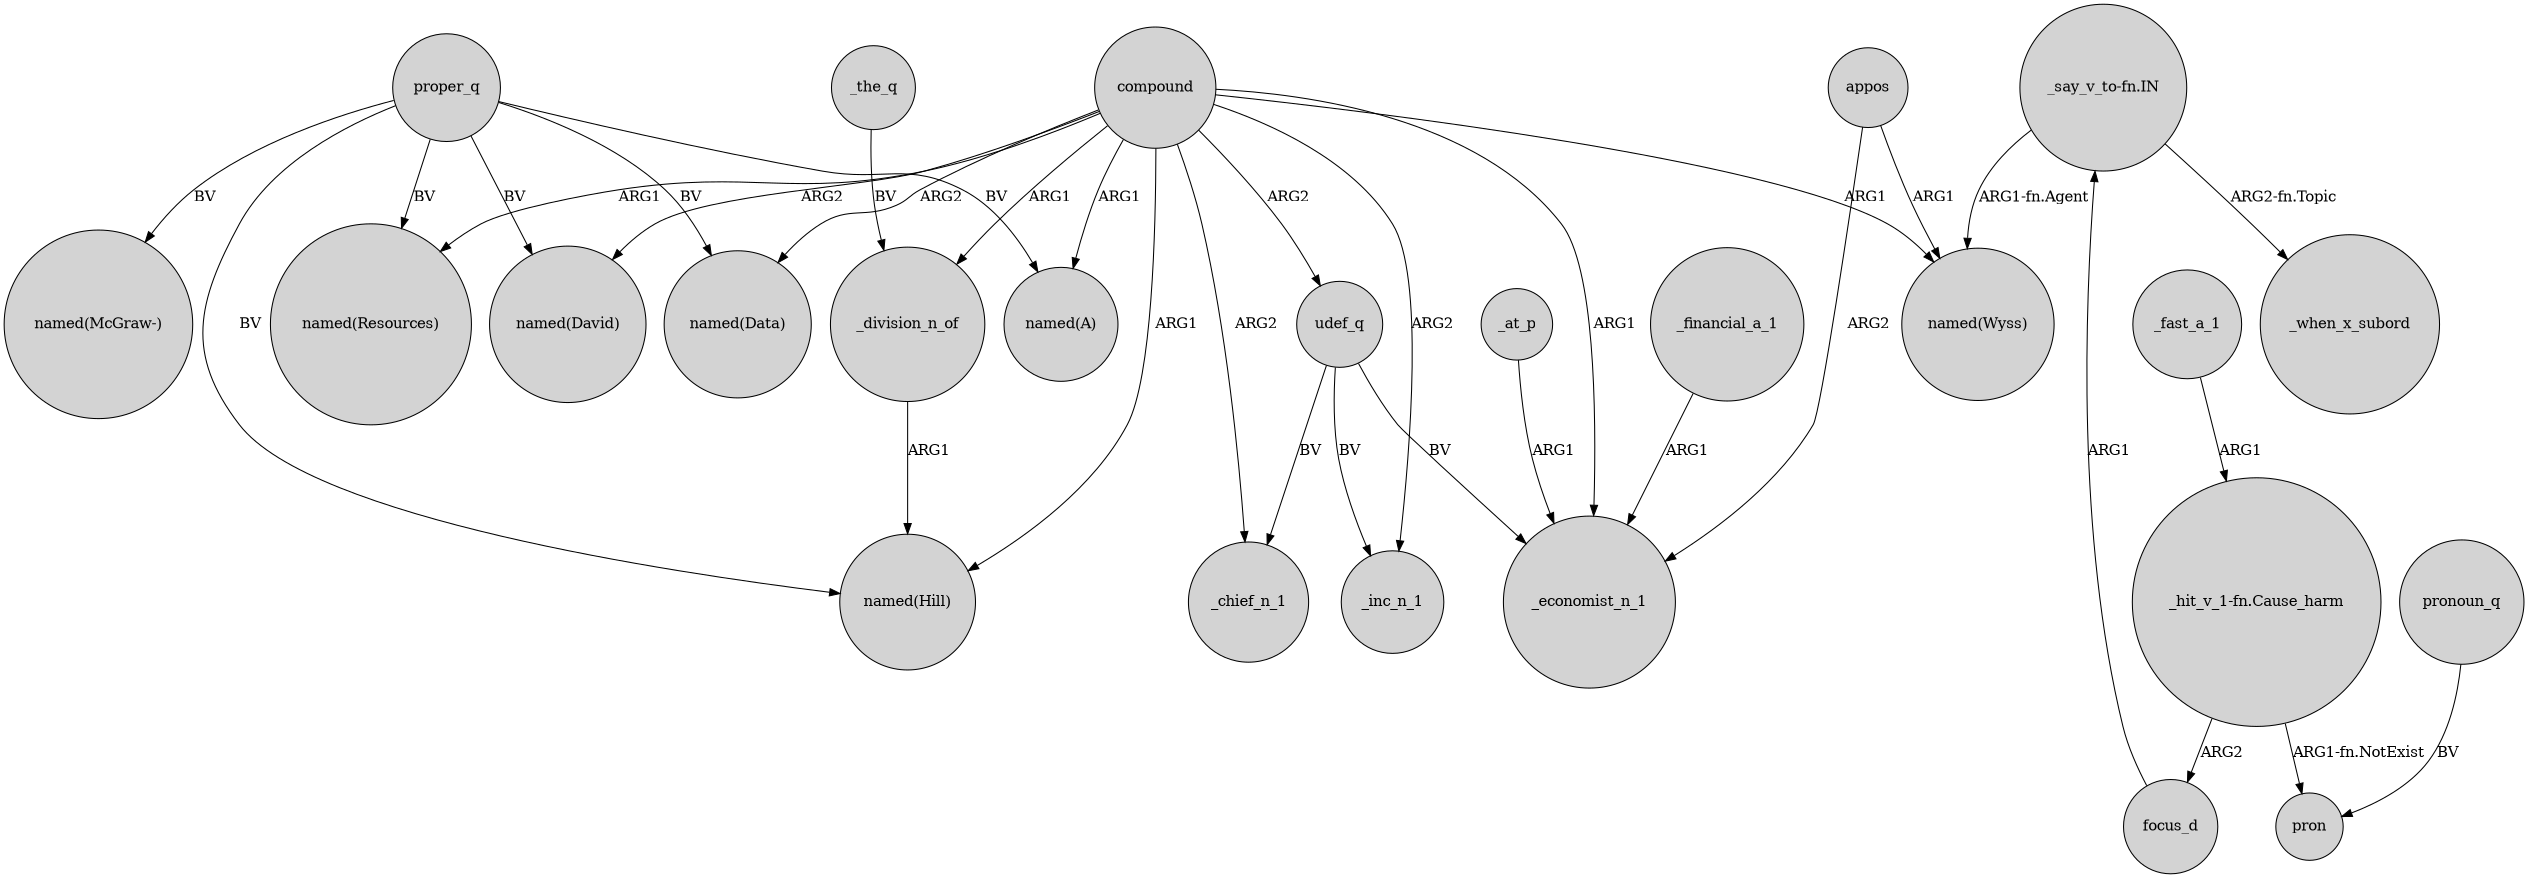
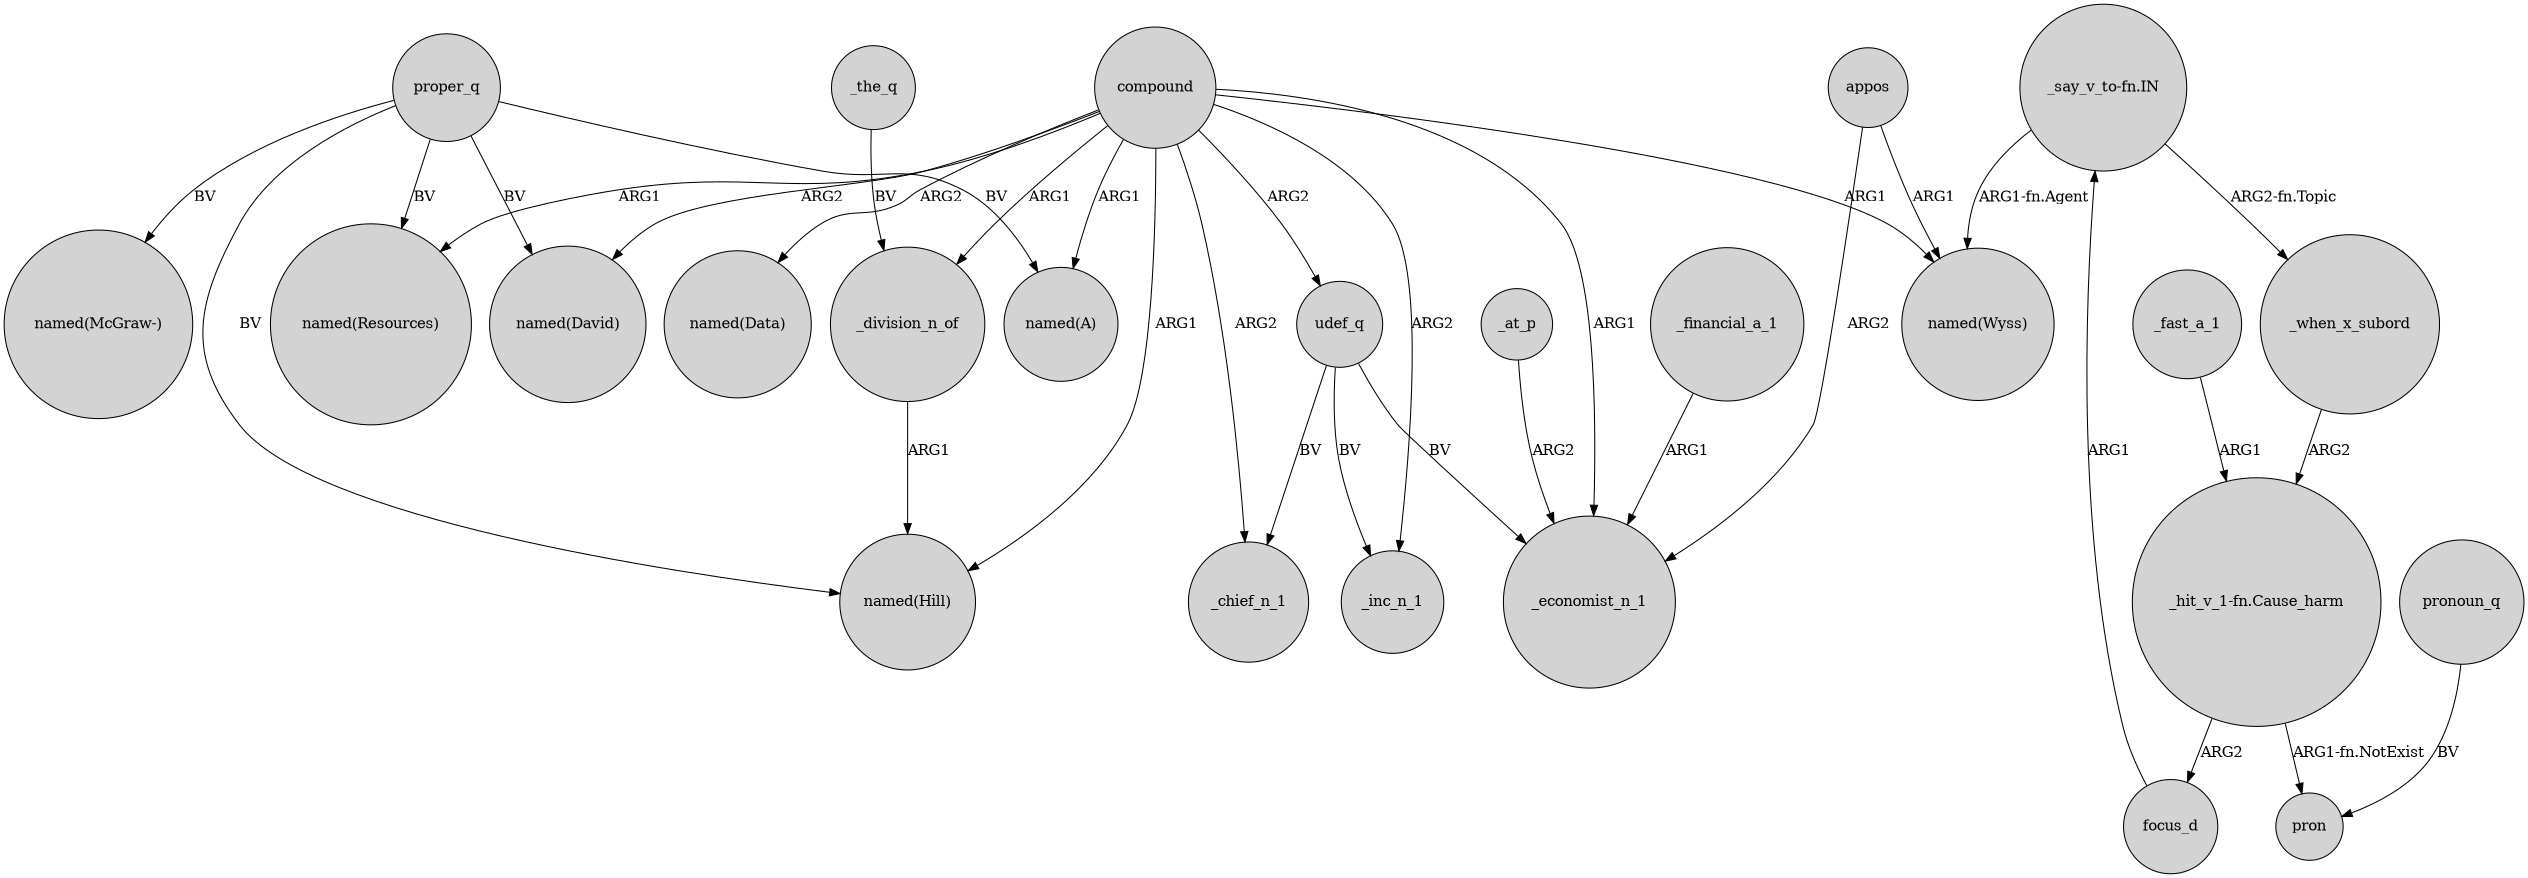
(617, 154) -> none
none -> (2311, 442)
(1554, 451) -> (1554, 451)
